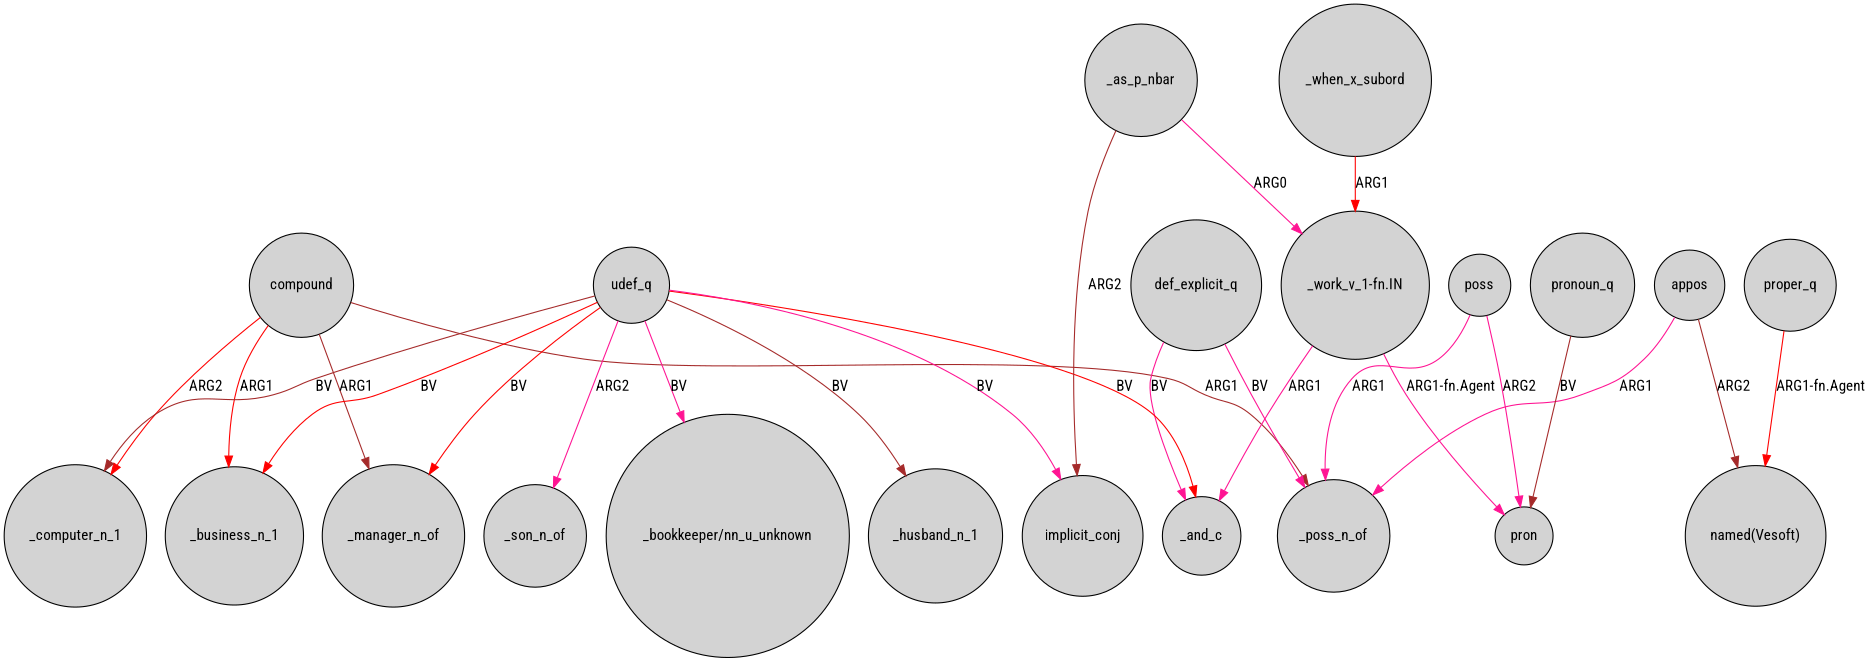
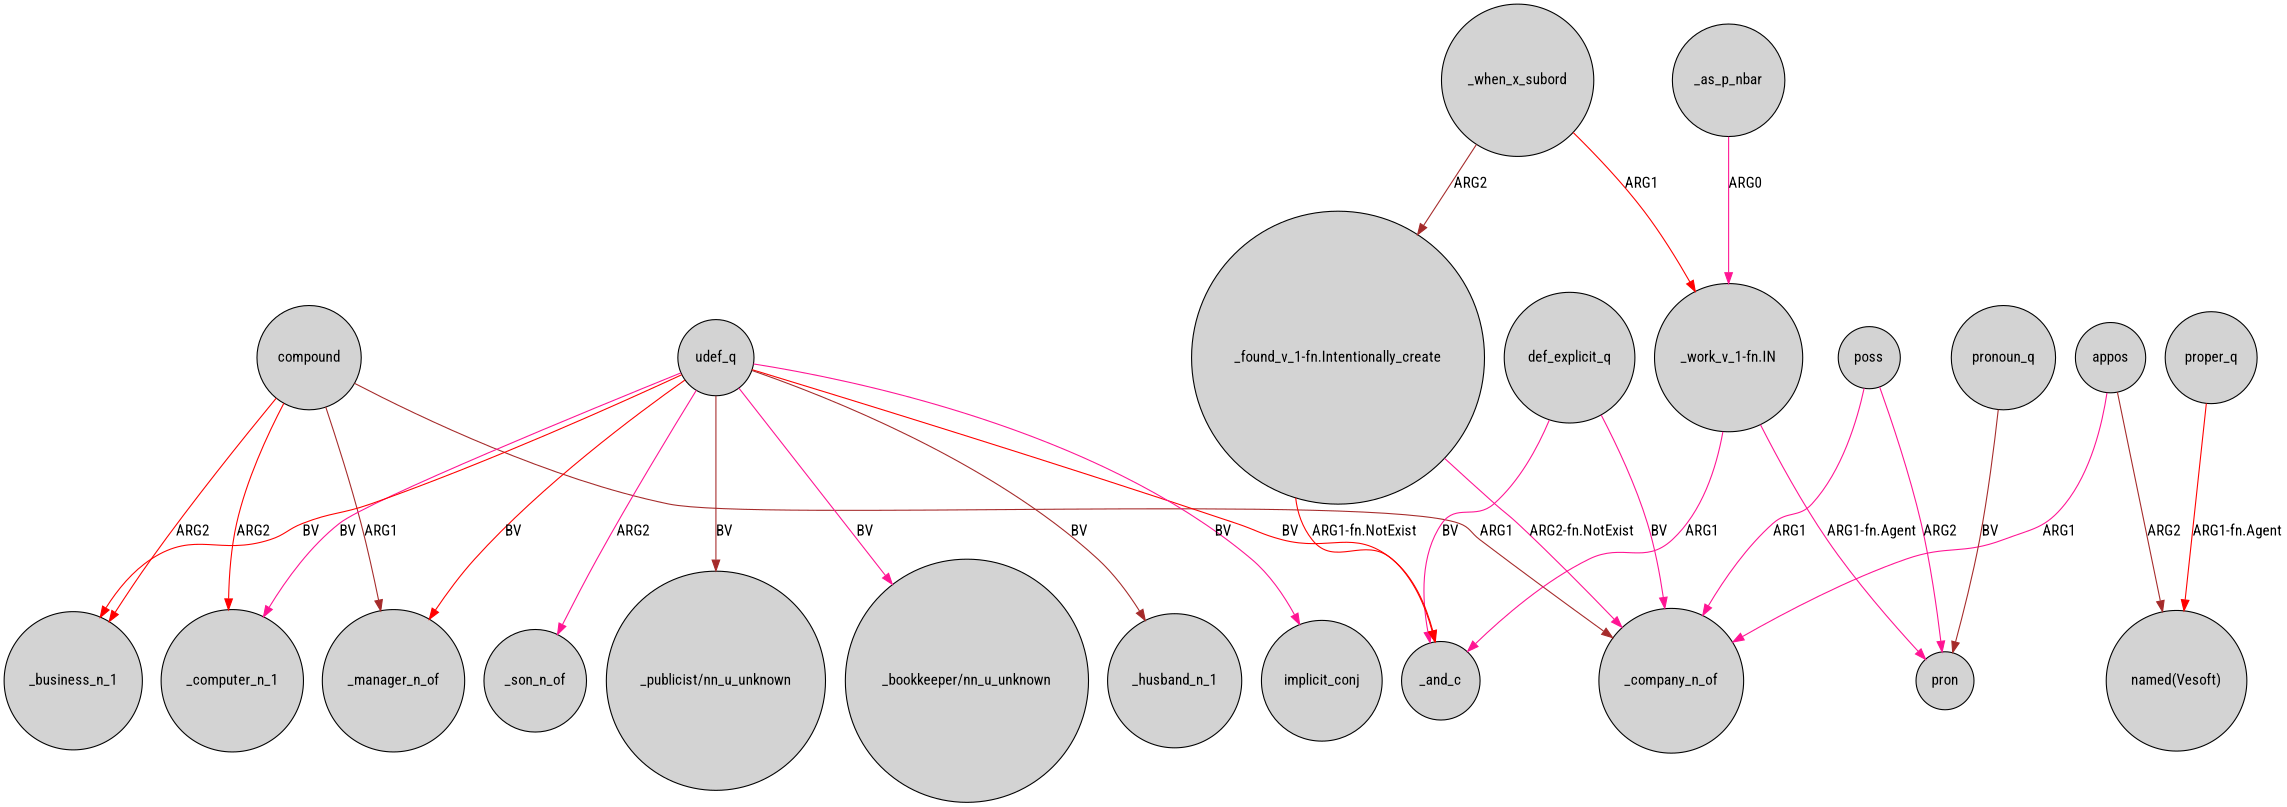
(1077, 295) -> none
none -> (1338, 358)
(343, 369) -> (349, 518)
(257, 387) -> (193, 532)
(1334, 536) -> (1671, 681)
none -> (716, 681)
